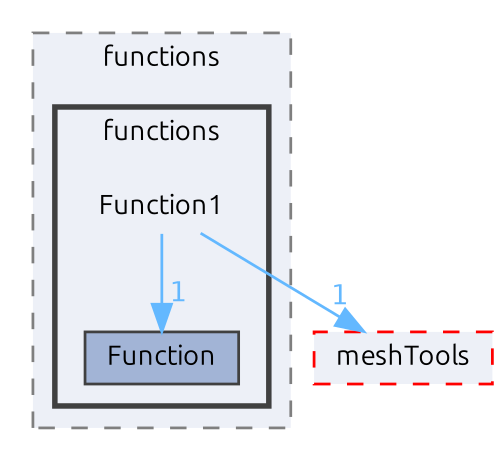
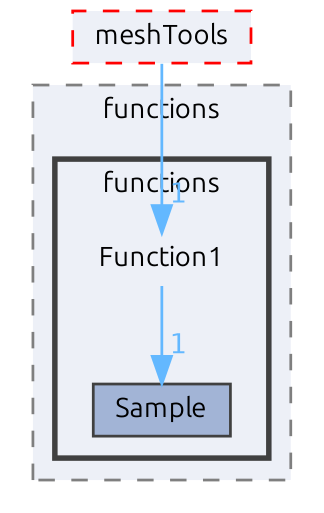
(249, 262) -> (162, 135)
(162, 358) -> (162, 410)
